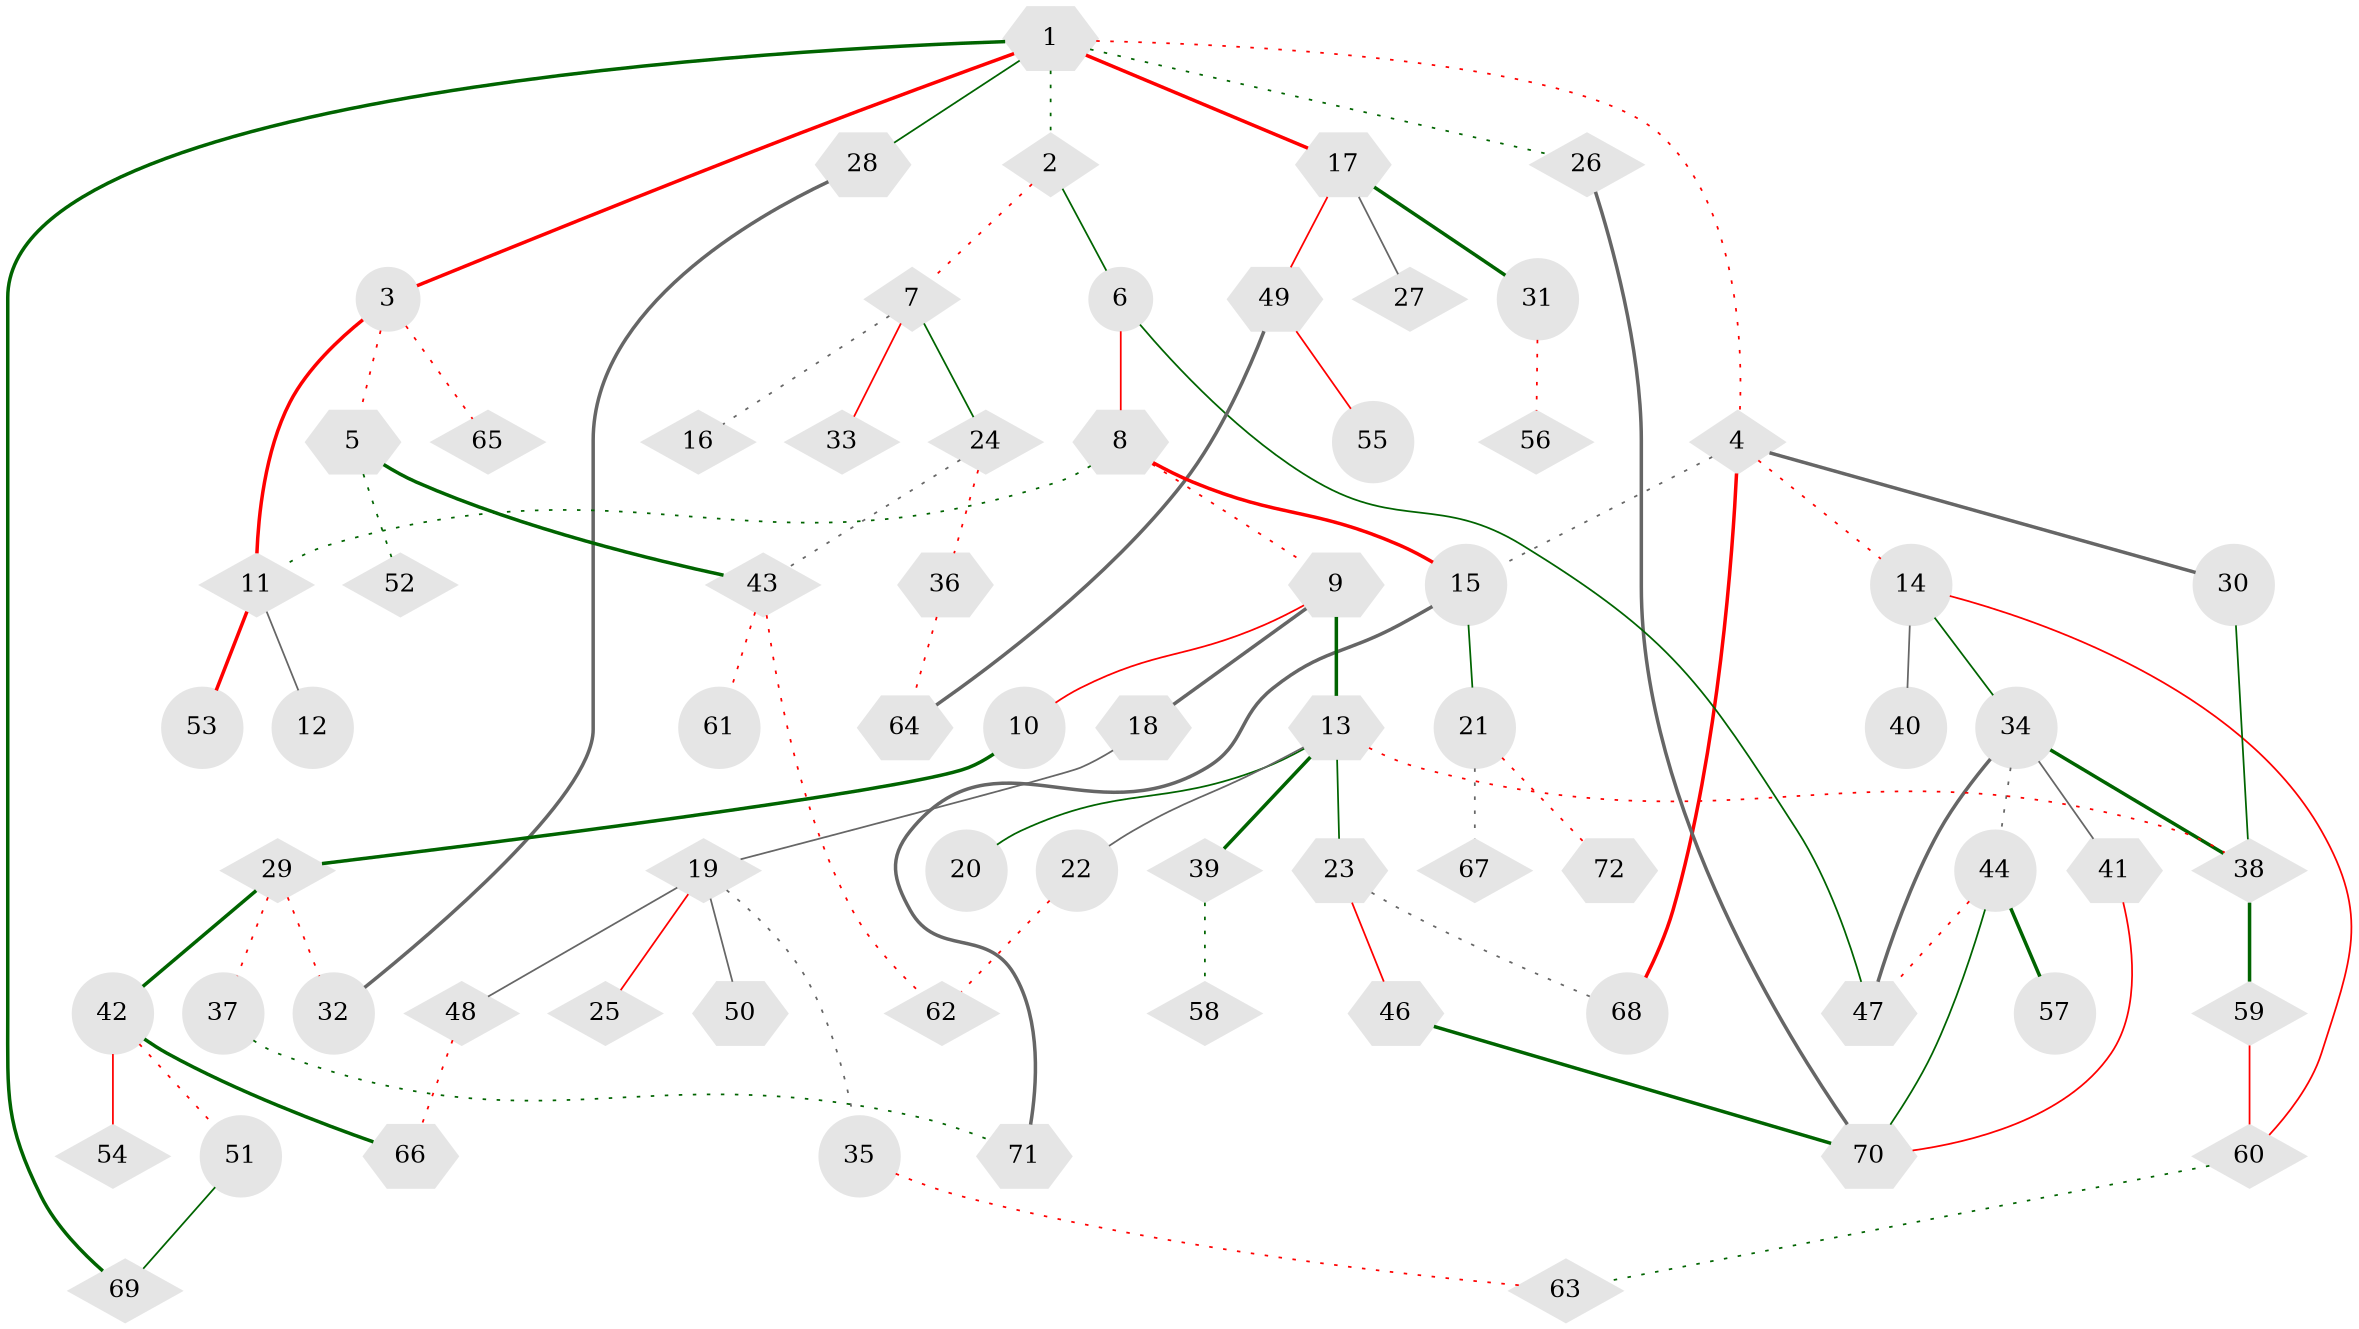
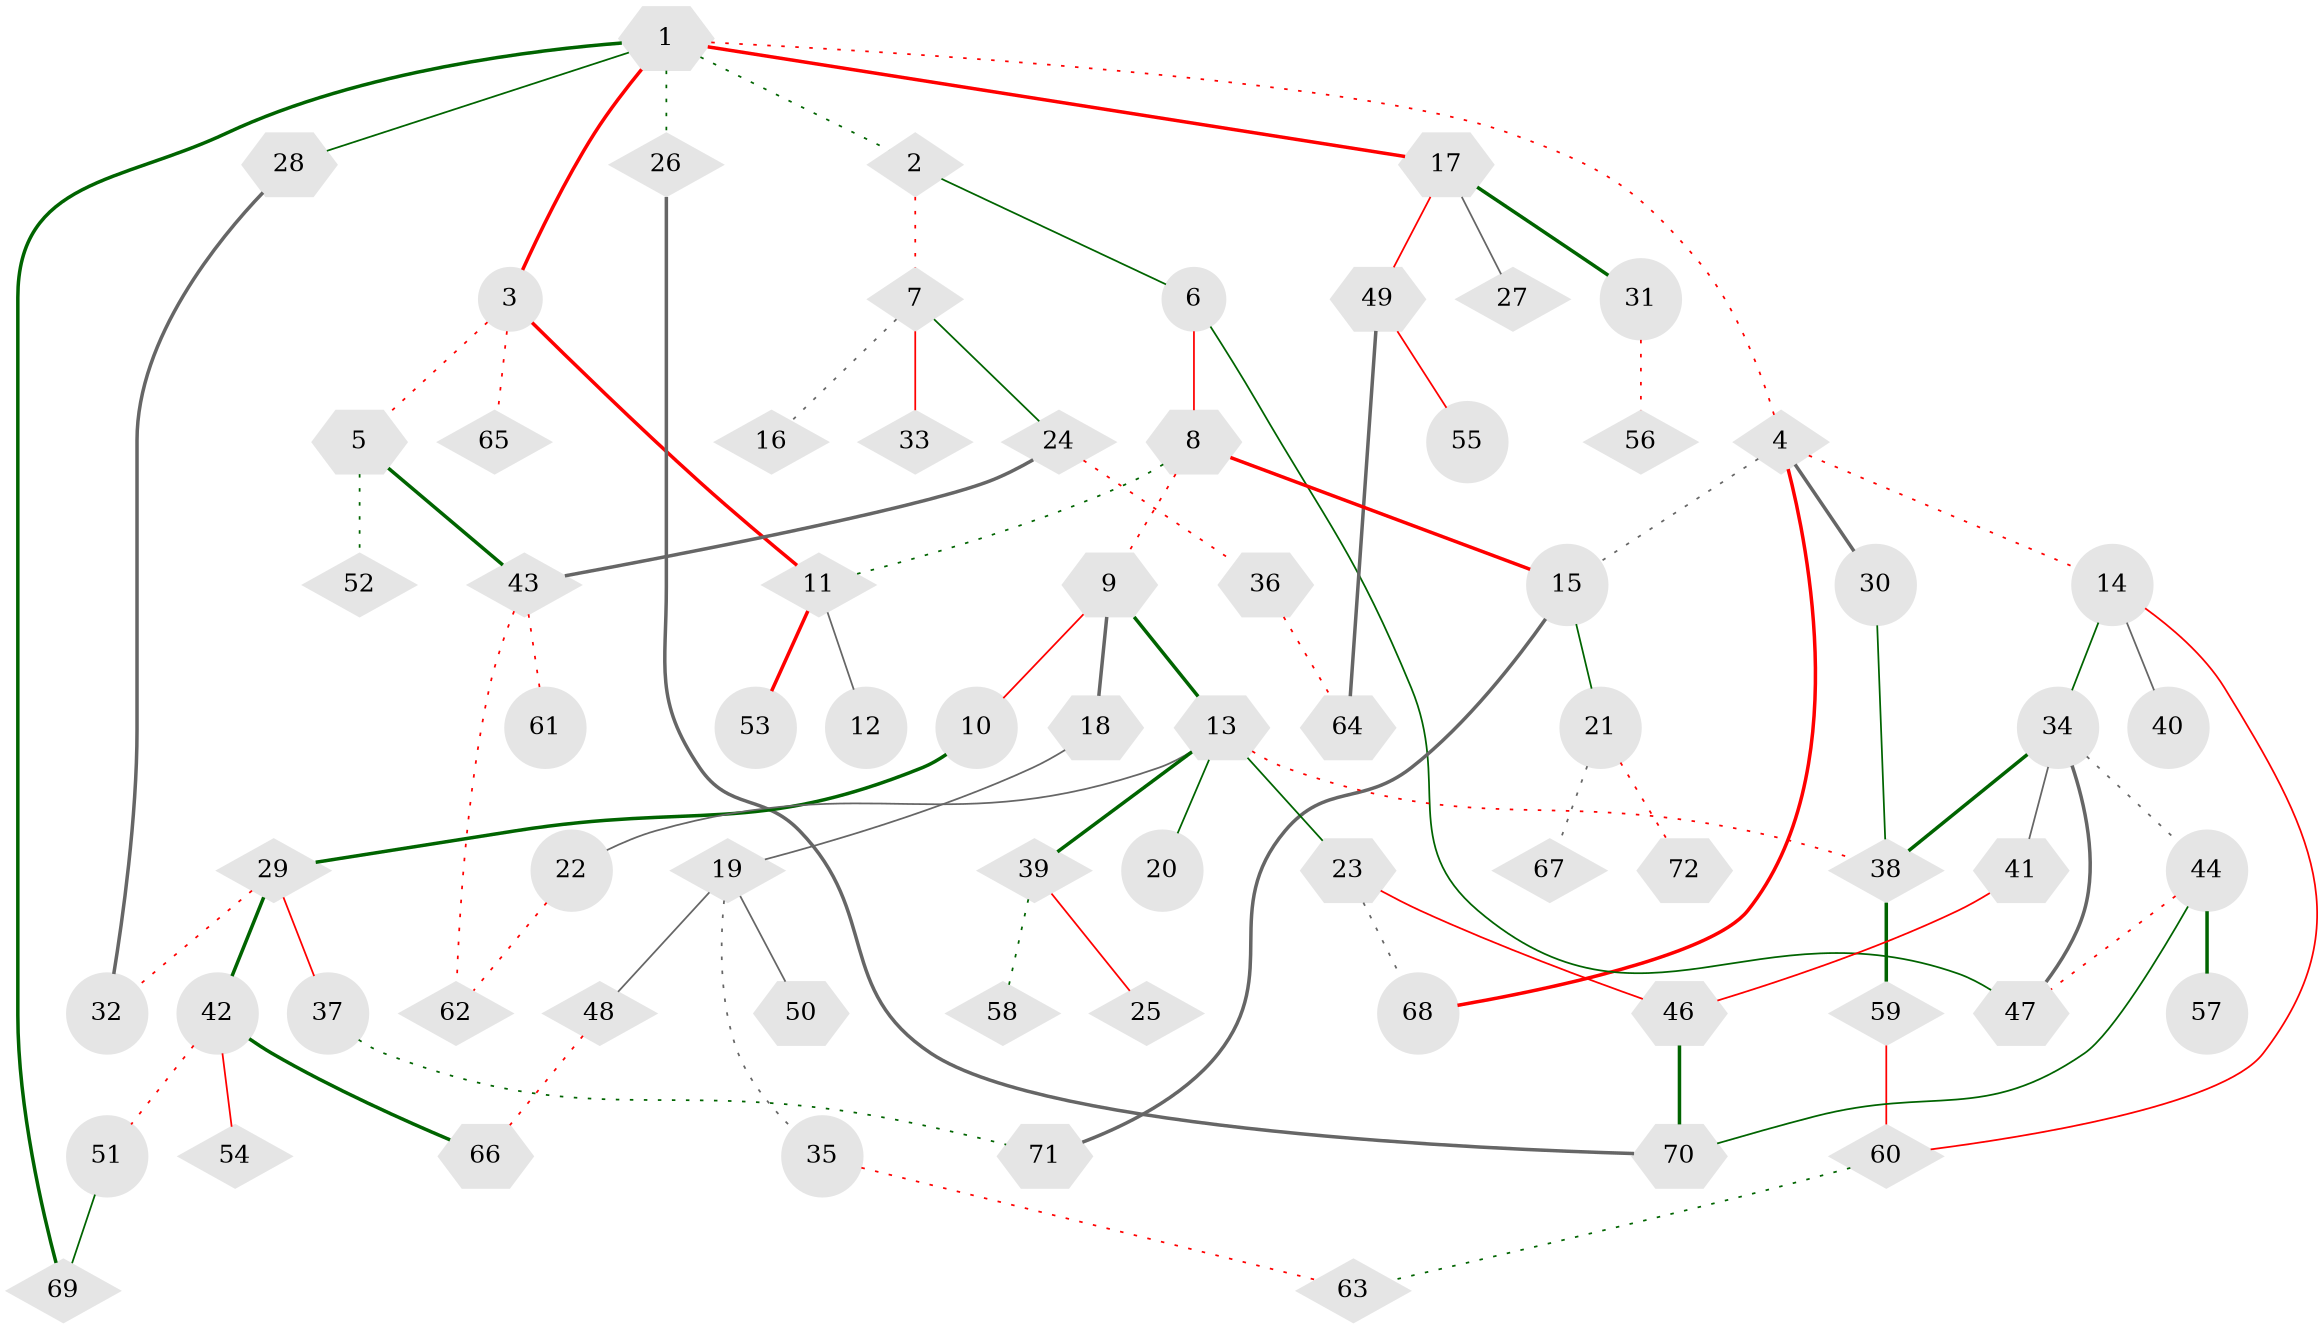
(887, 506) -> (802, 529)
(253, 937) -> (299, 937)
(654, 942) -> (1091, 942)
(2087, 1080) -> (1822, 966)
